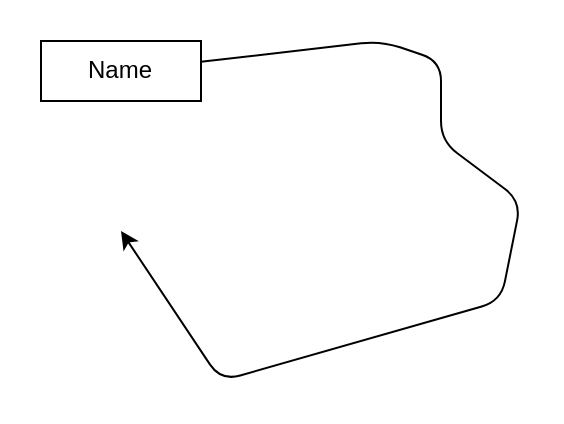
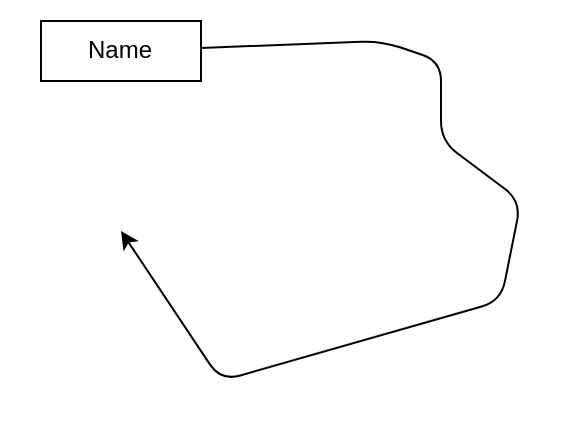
(121, 71) -> (121, 51)
